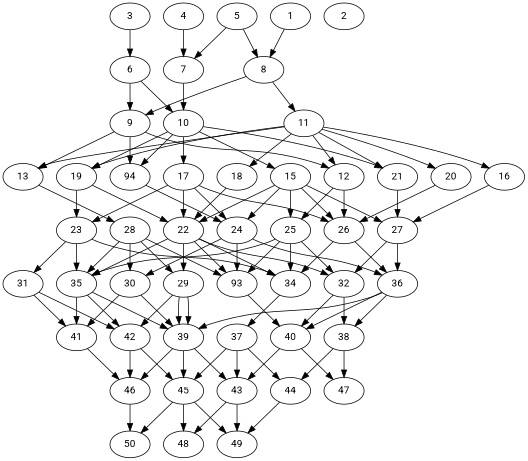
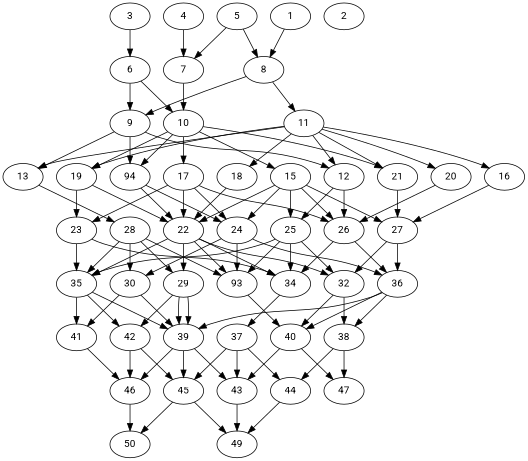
none -> (154, 201)
(23, 284) -> none
(184, 444) -> none
